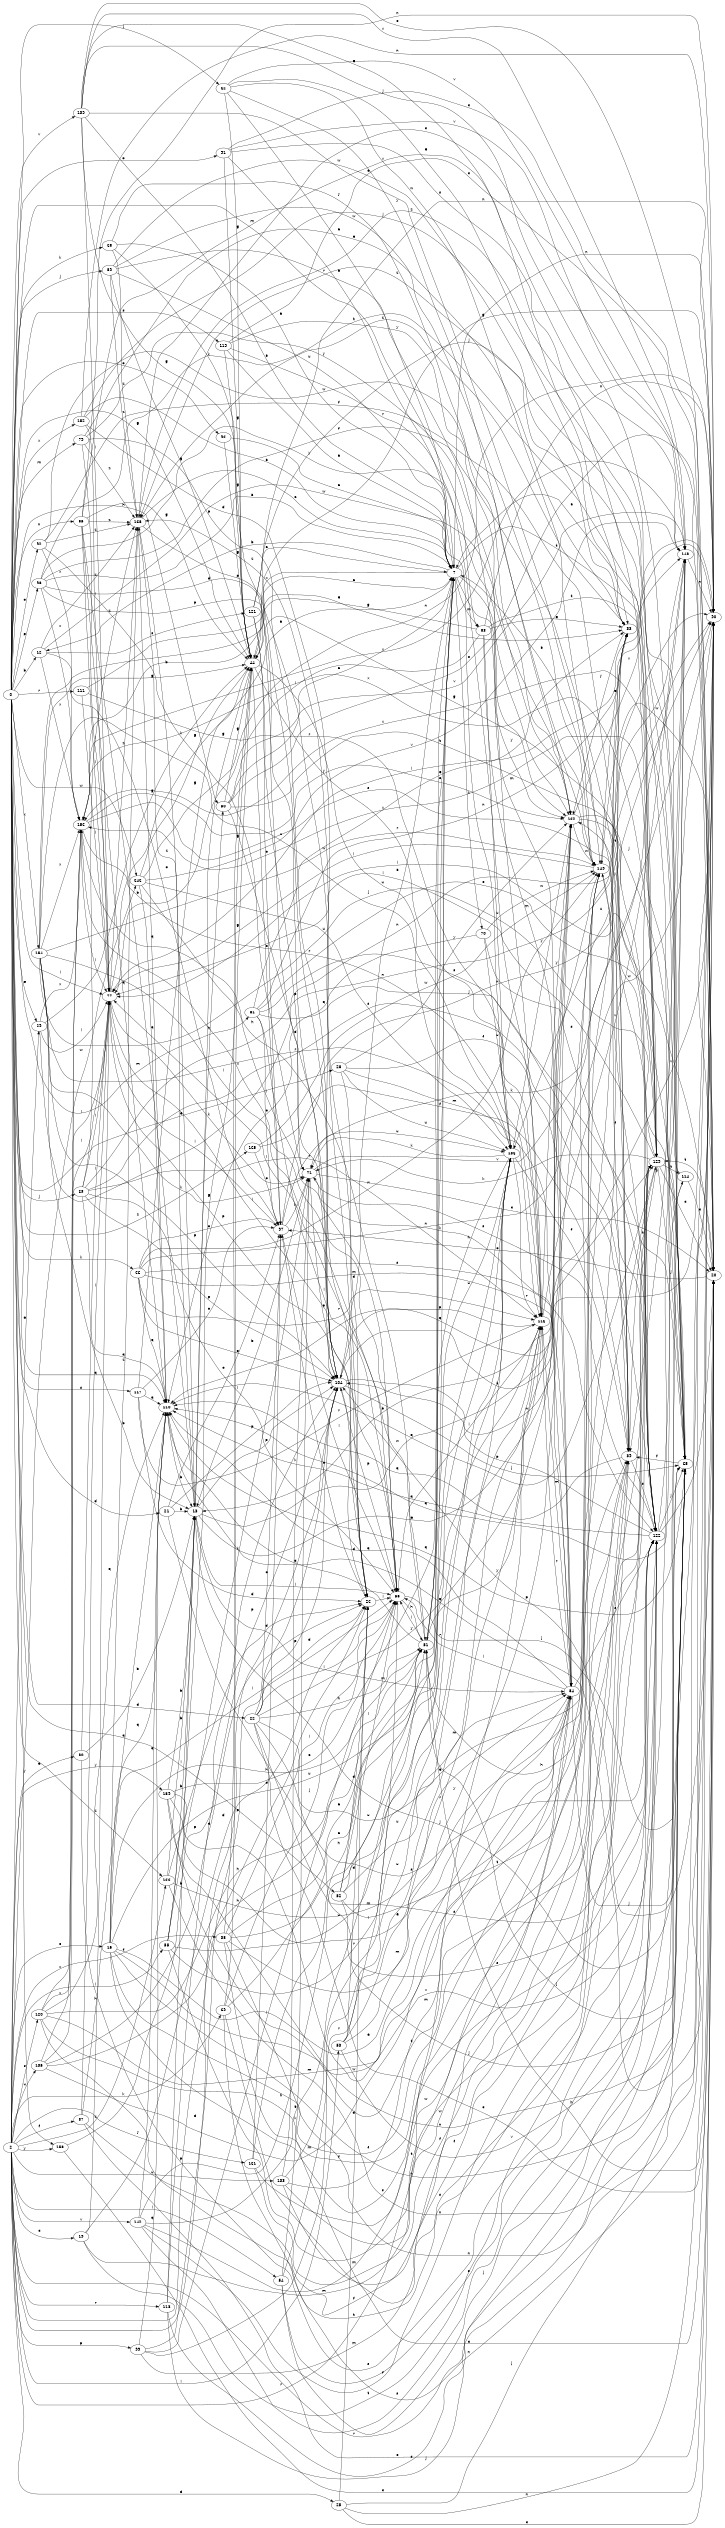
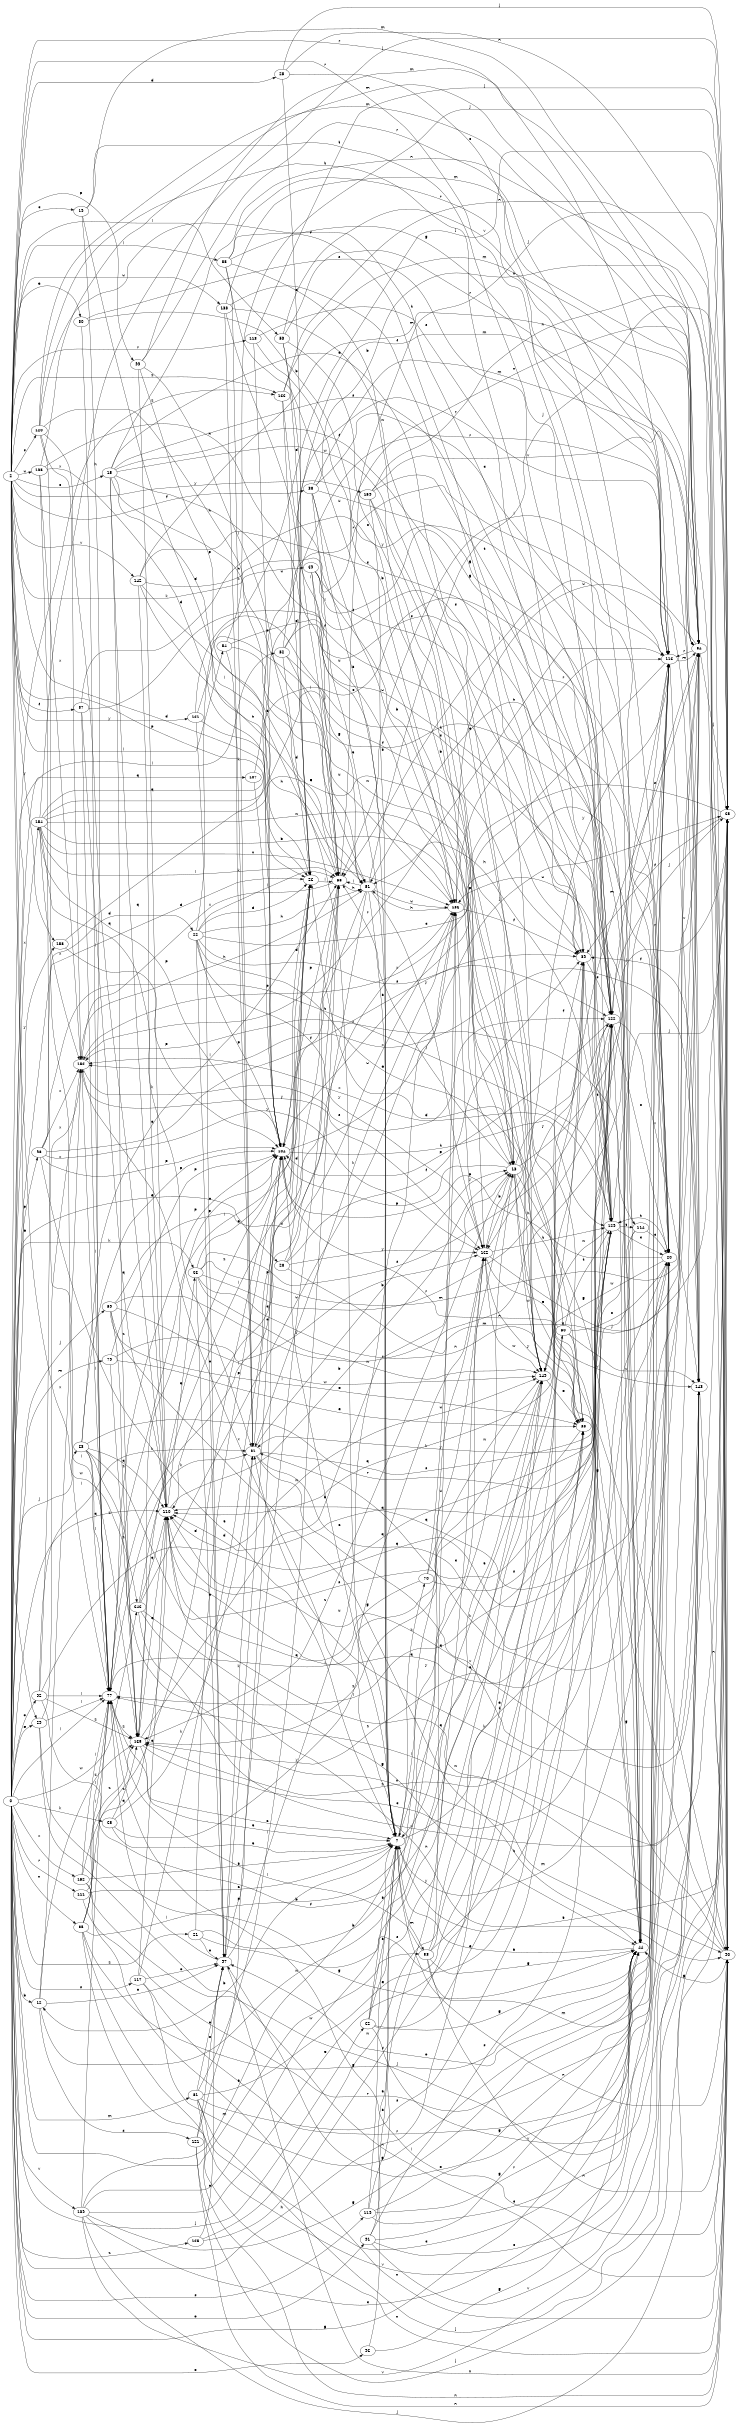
(97, 757) -> (73, 1696)
none -> (253, 777)
(309, 1173) -> (253, 1451)
(150, 1339) -> (182, 1388)
(96, 1501) -> (110, 1962)
